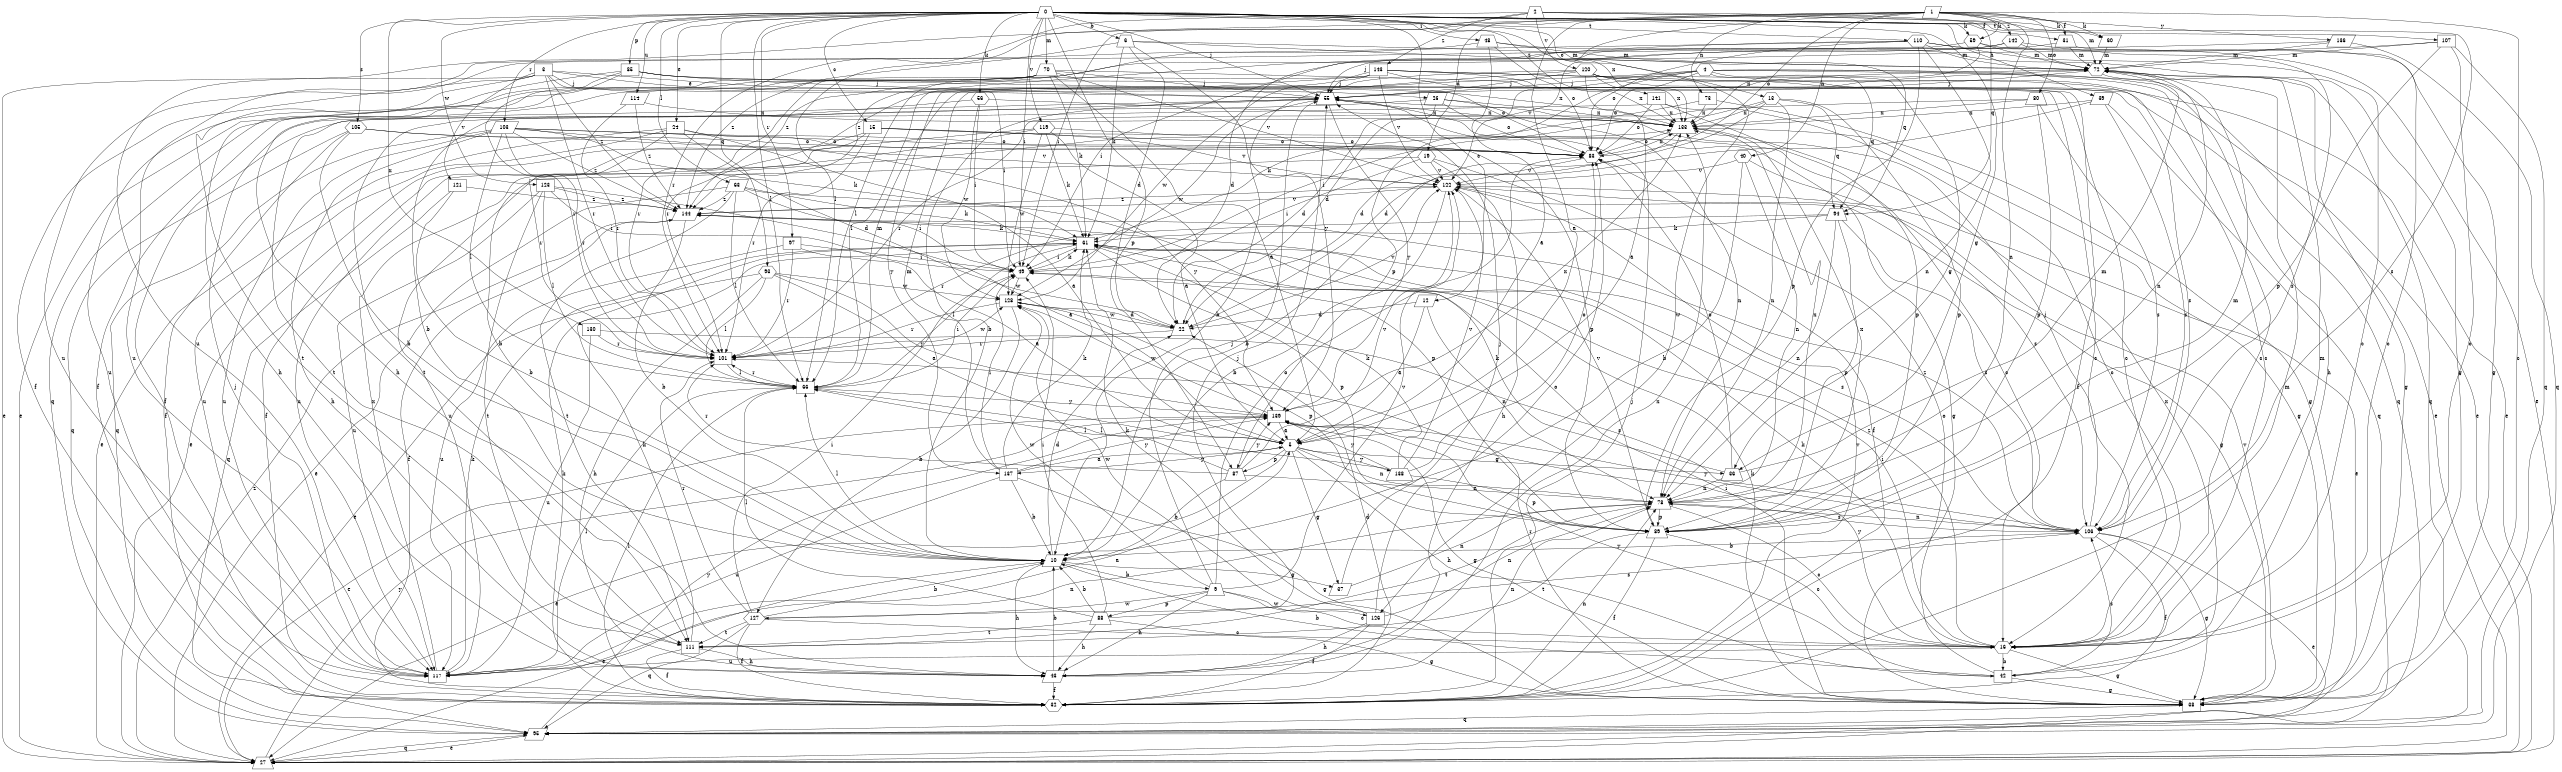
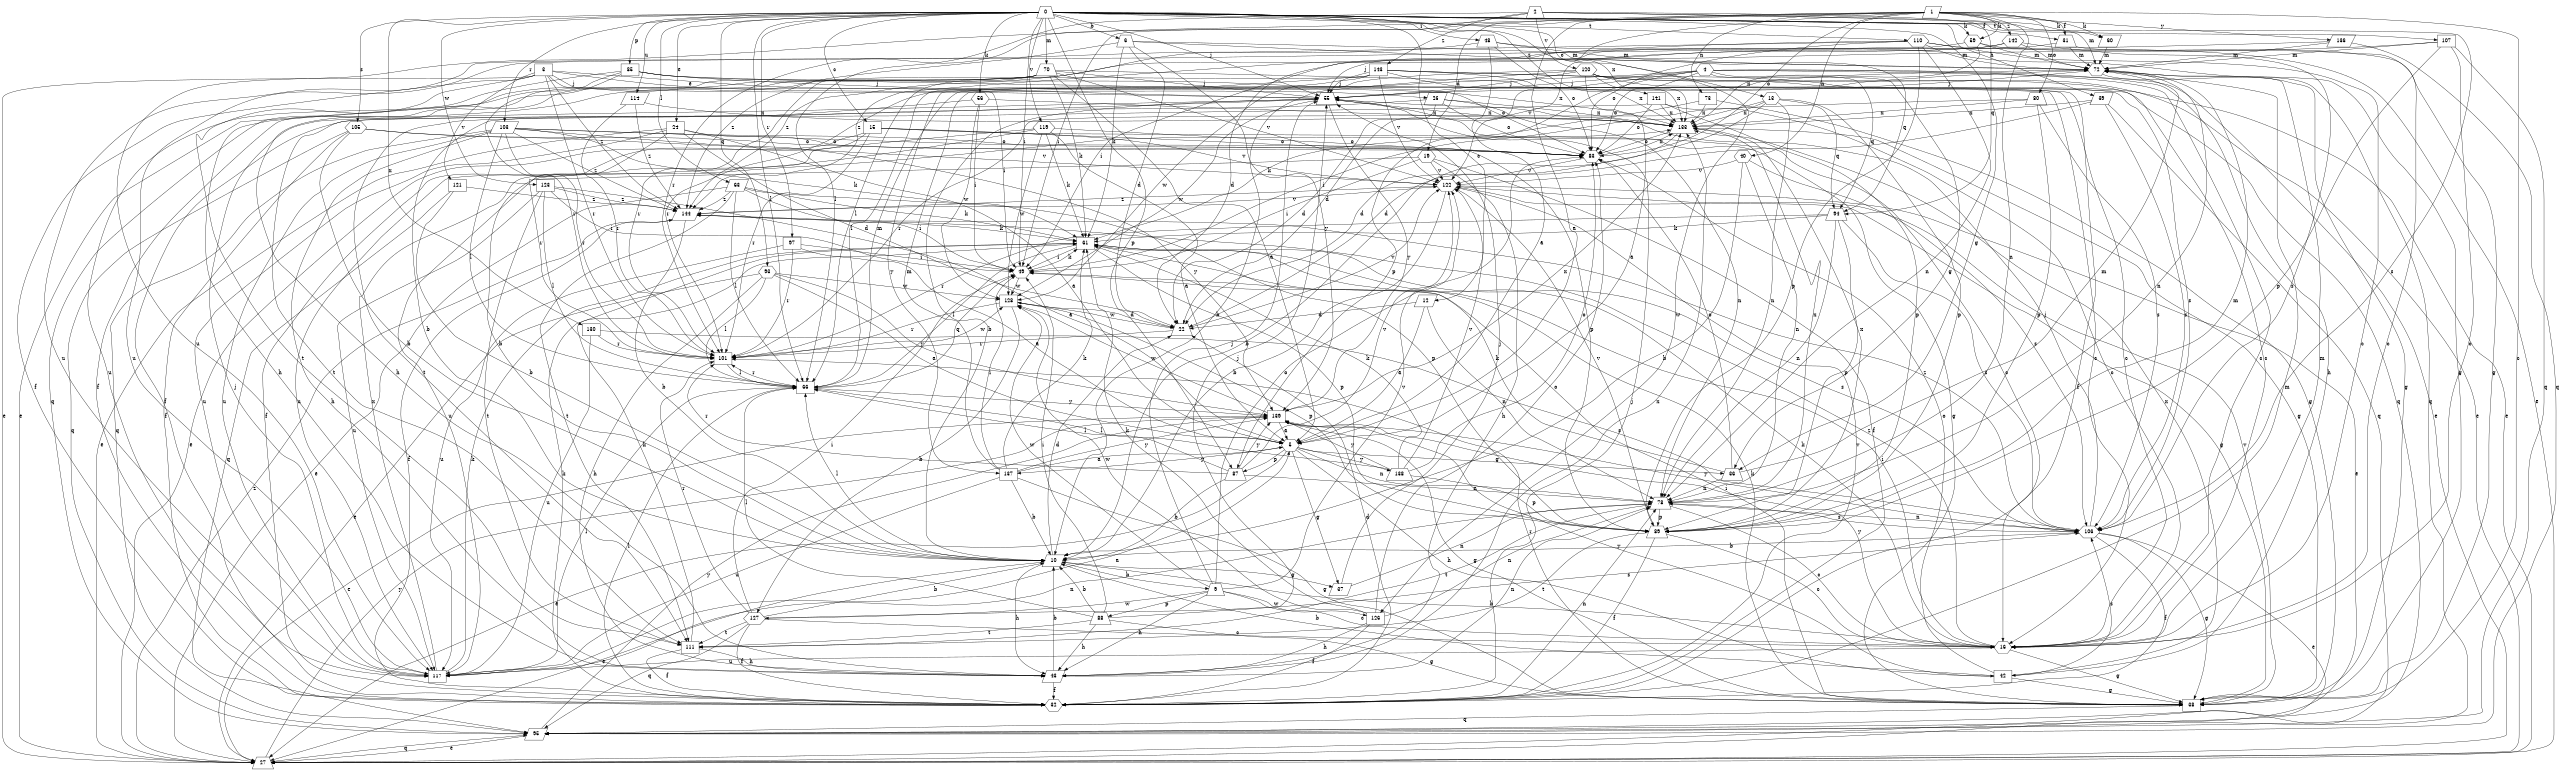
(958, 330) -> (958, 330)
(2003, 660) -> (1529, 608)
